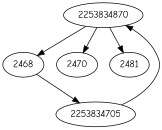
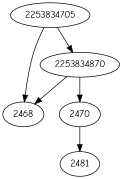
(115, 37) -> (80, 136)
(55, 87) -> (31, 60)
